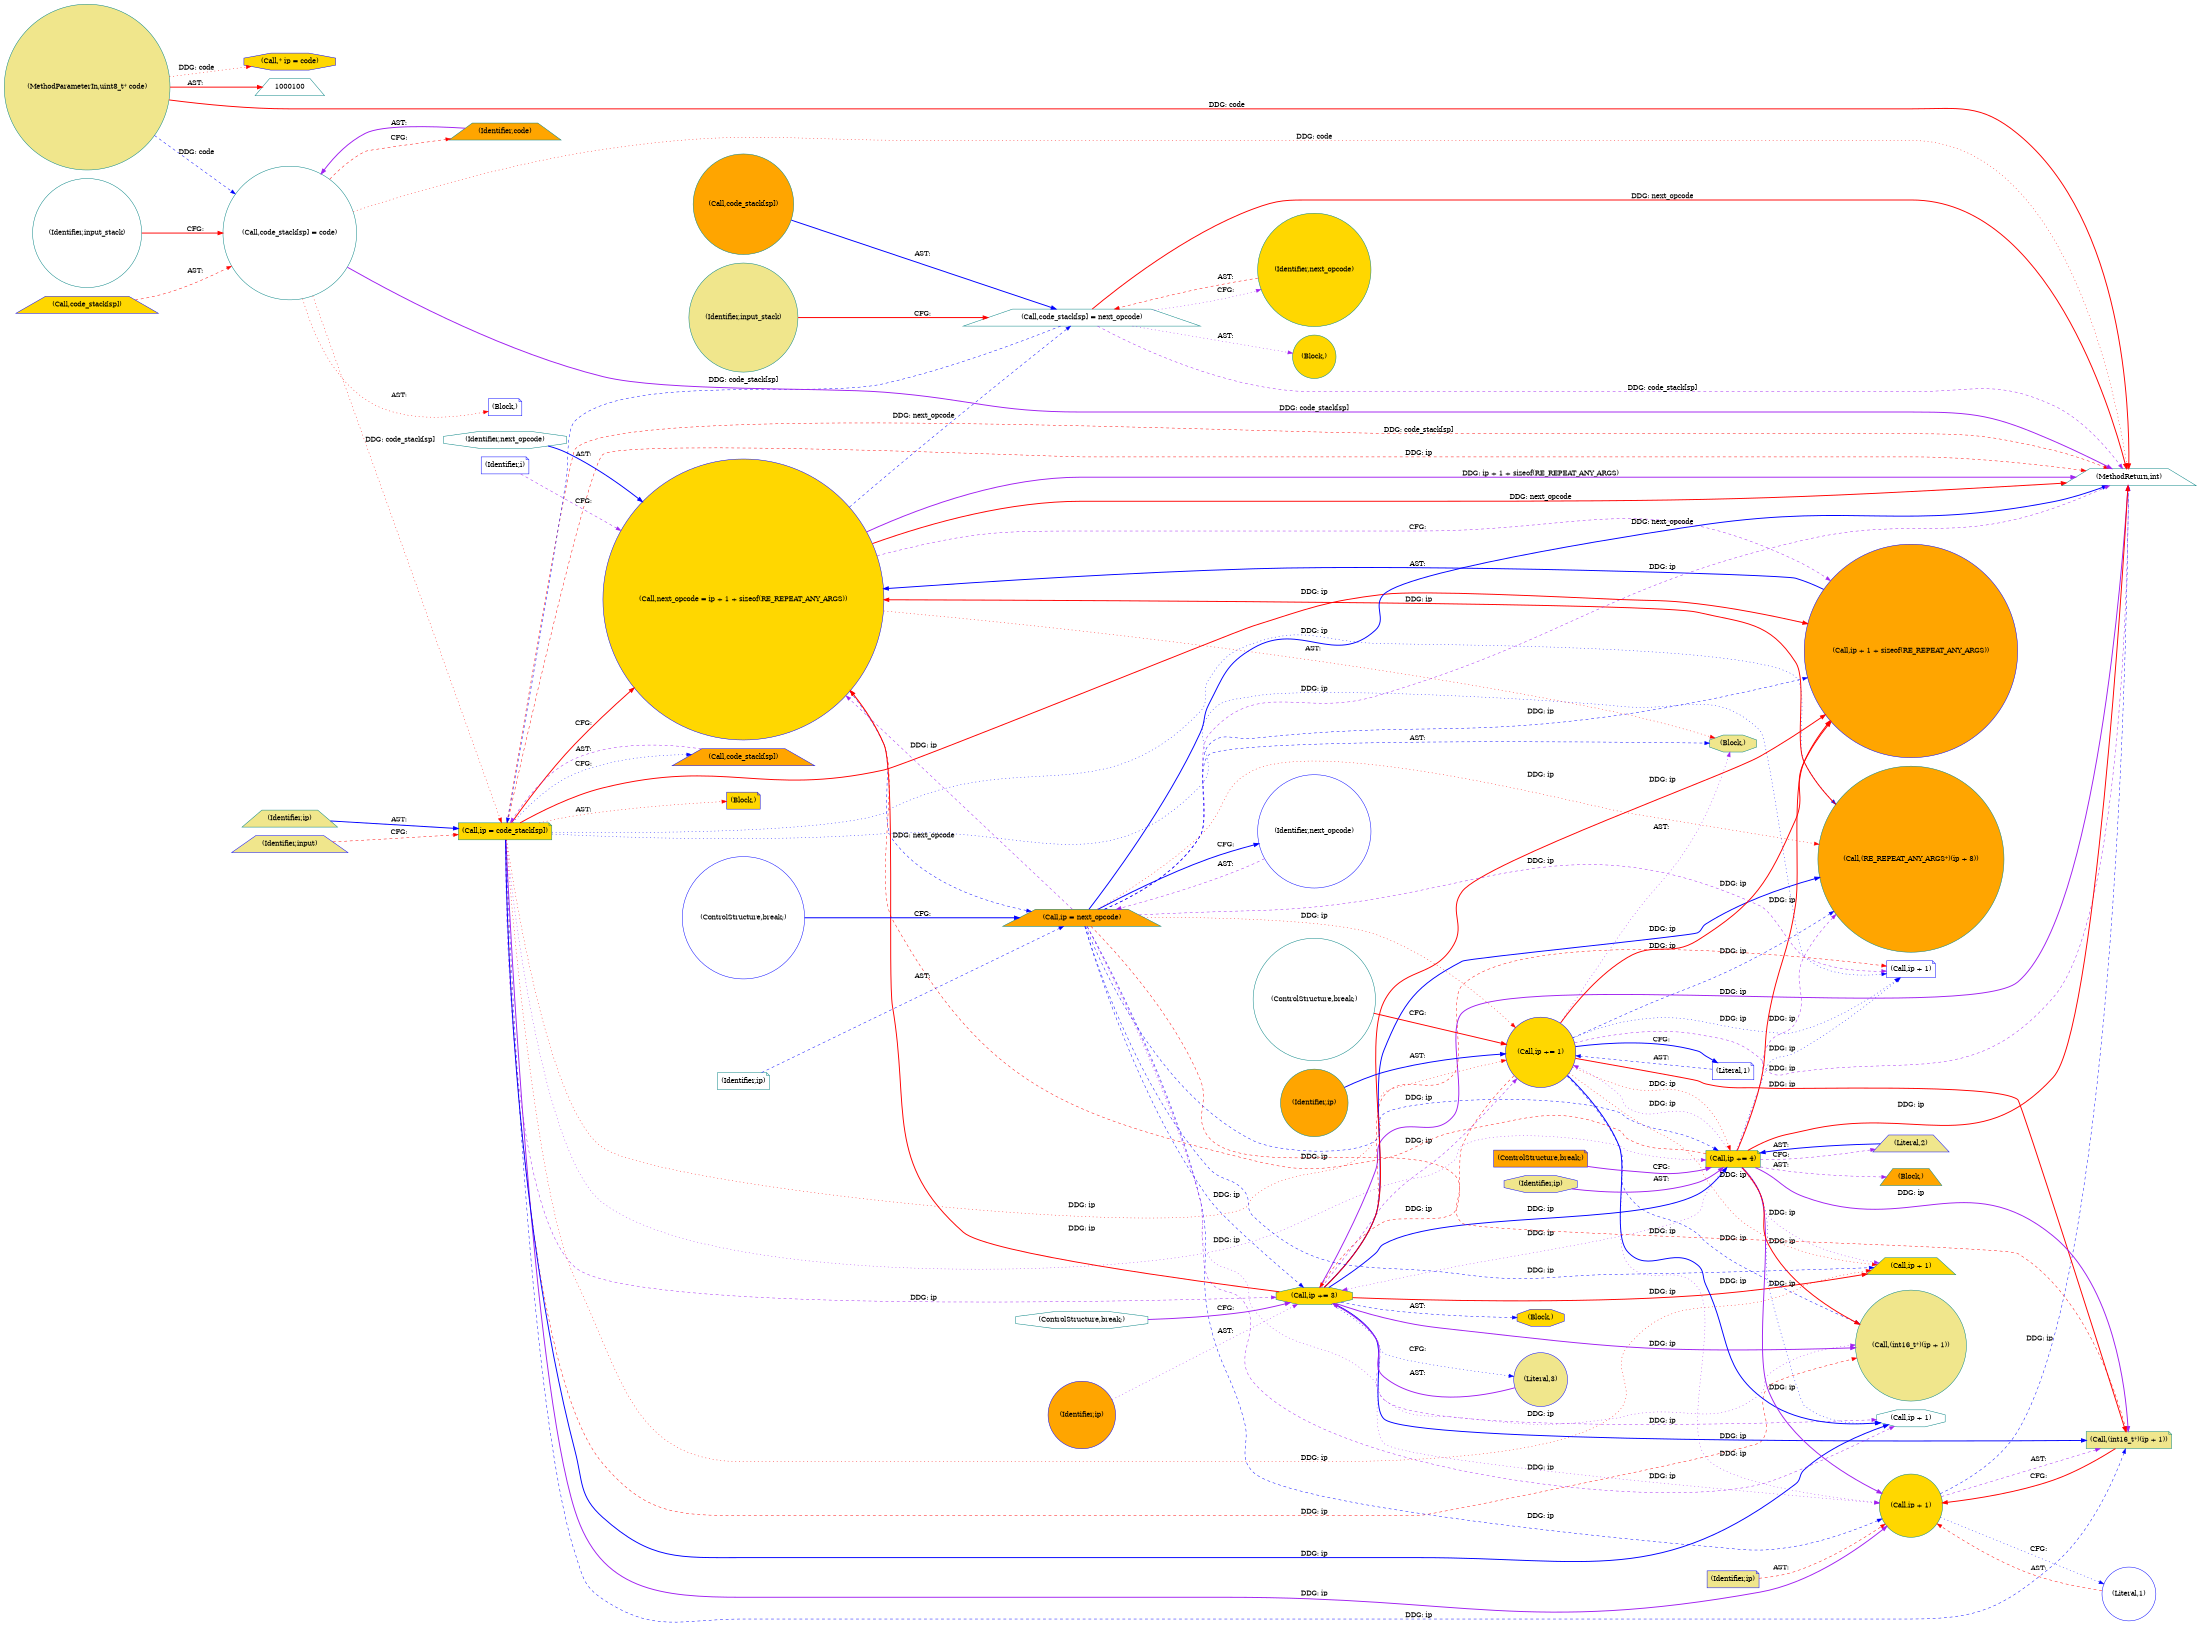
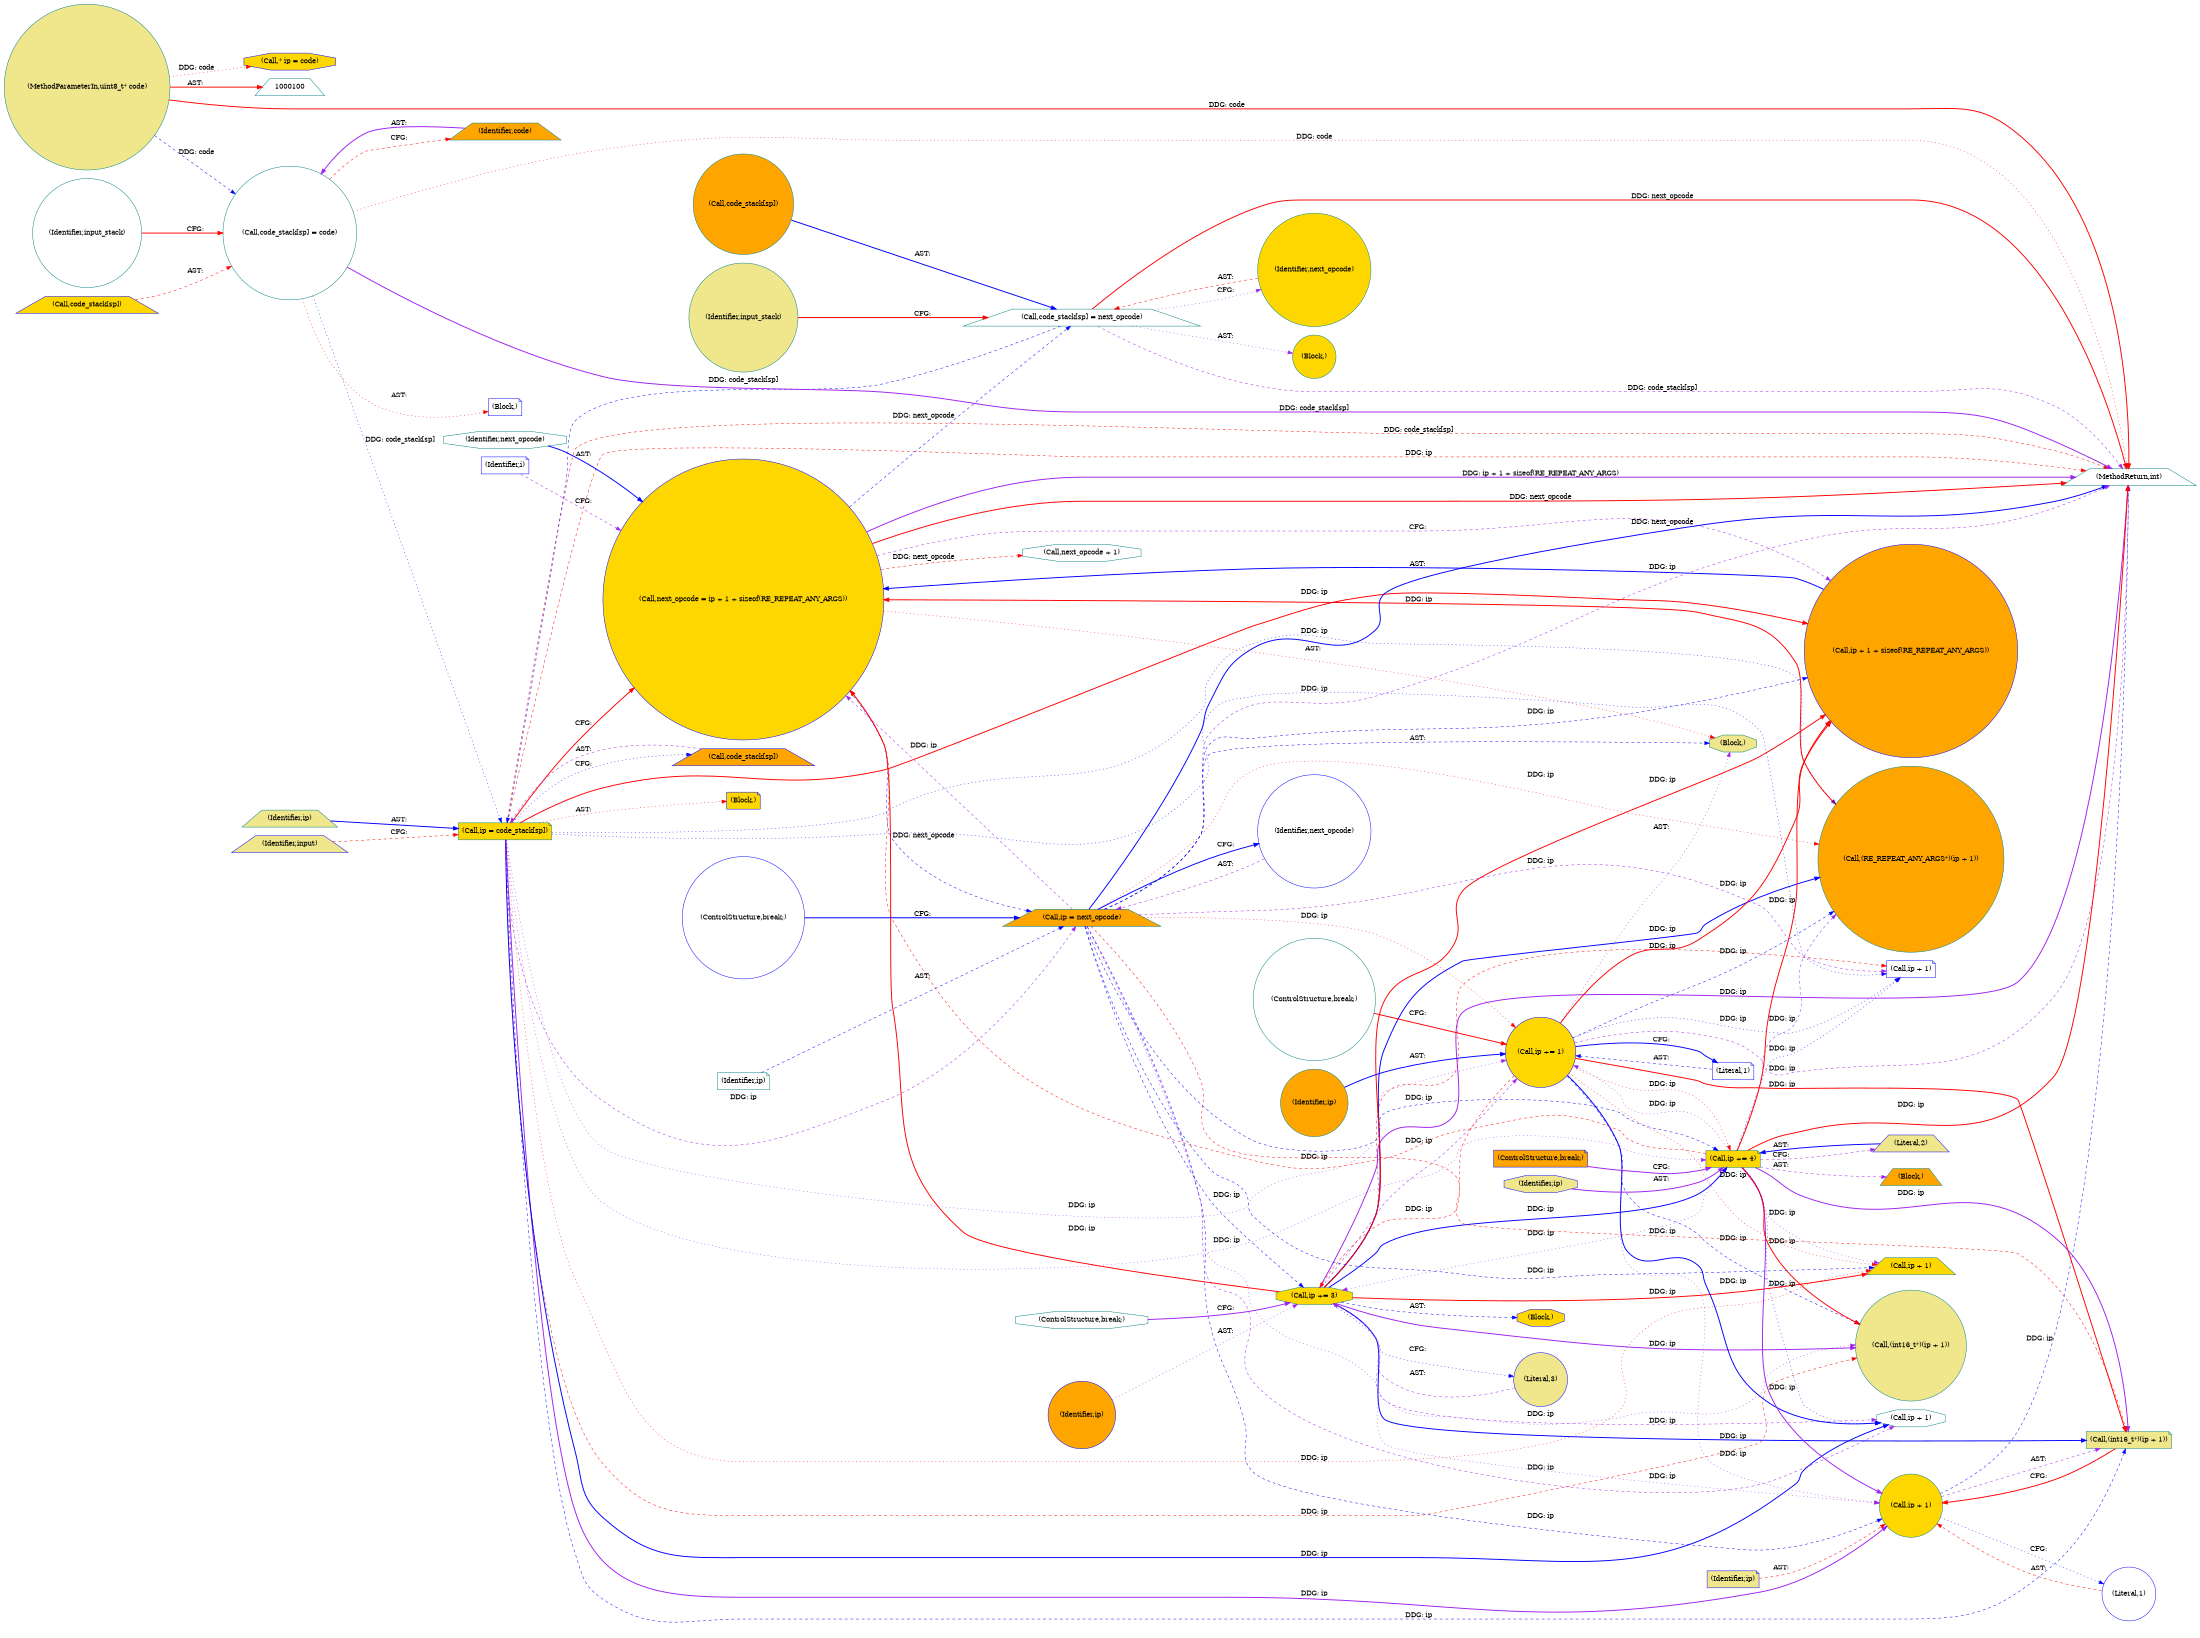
none -> (1082, 553)
(406, 557) -> (406, 557)
(1911, 859) -> (1911, 859)
(920, 1205) -> (920, 1205)
(702, 1293) -> (727, 1145)
(1403, 1388) -> (1403, 1388)
